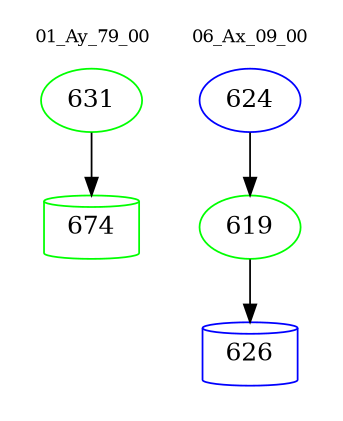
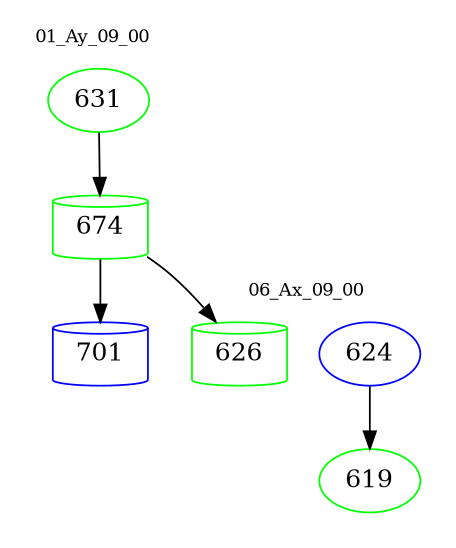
(92, 38) -> (92, 38)
(250, 282) -> (189, 292)
none -> (100, 354)
(250, 354) -> (240, 354)
